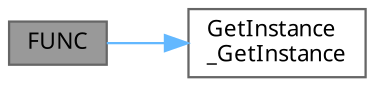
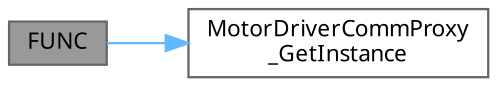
(277, 43) -> (338, 43)
